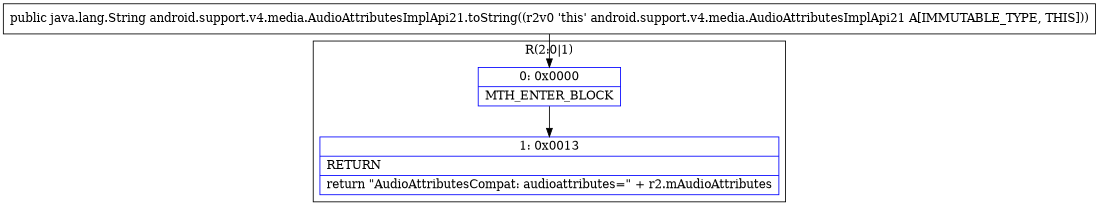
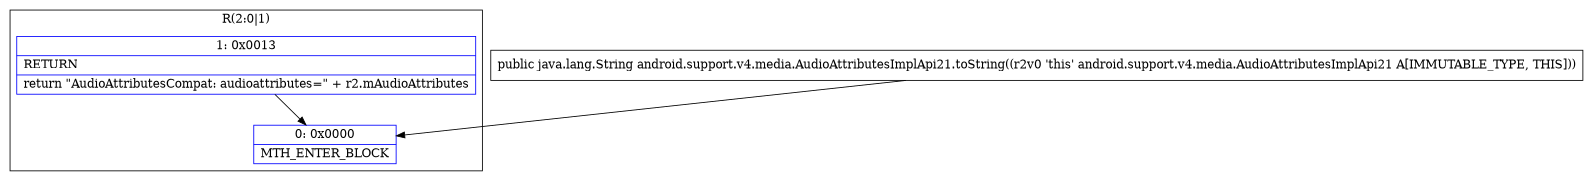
(549, 117) -> (287, 107)
